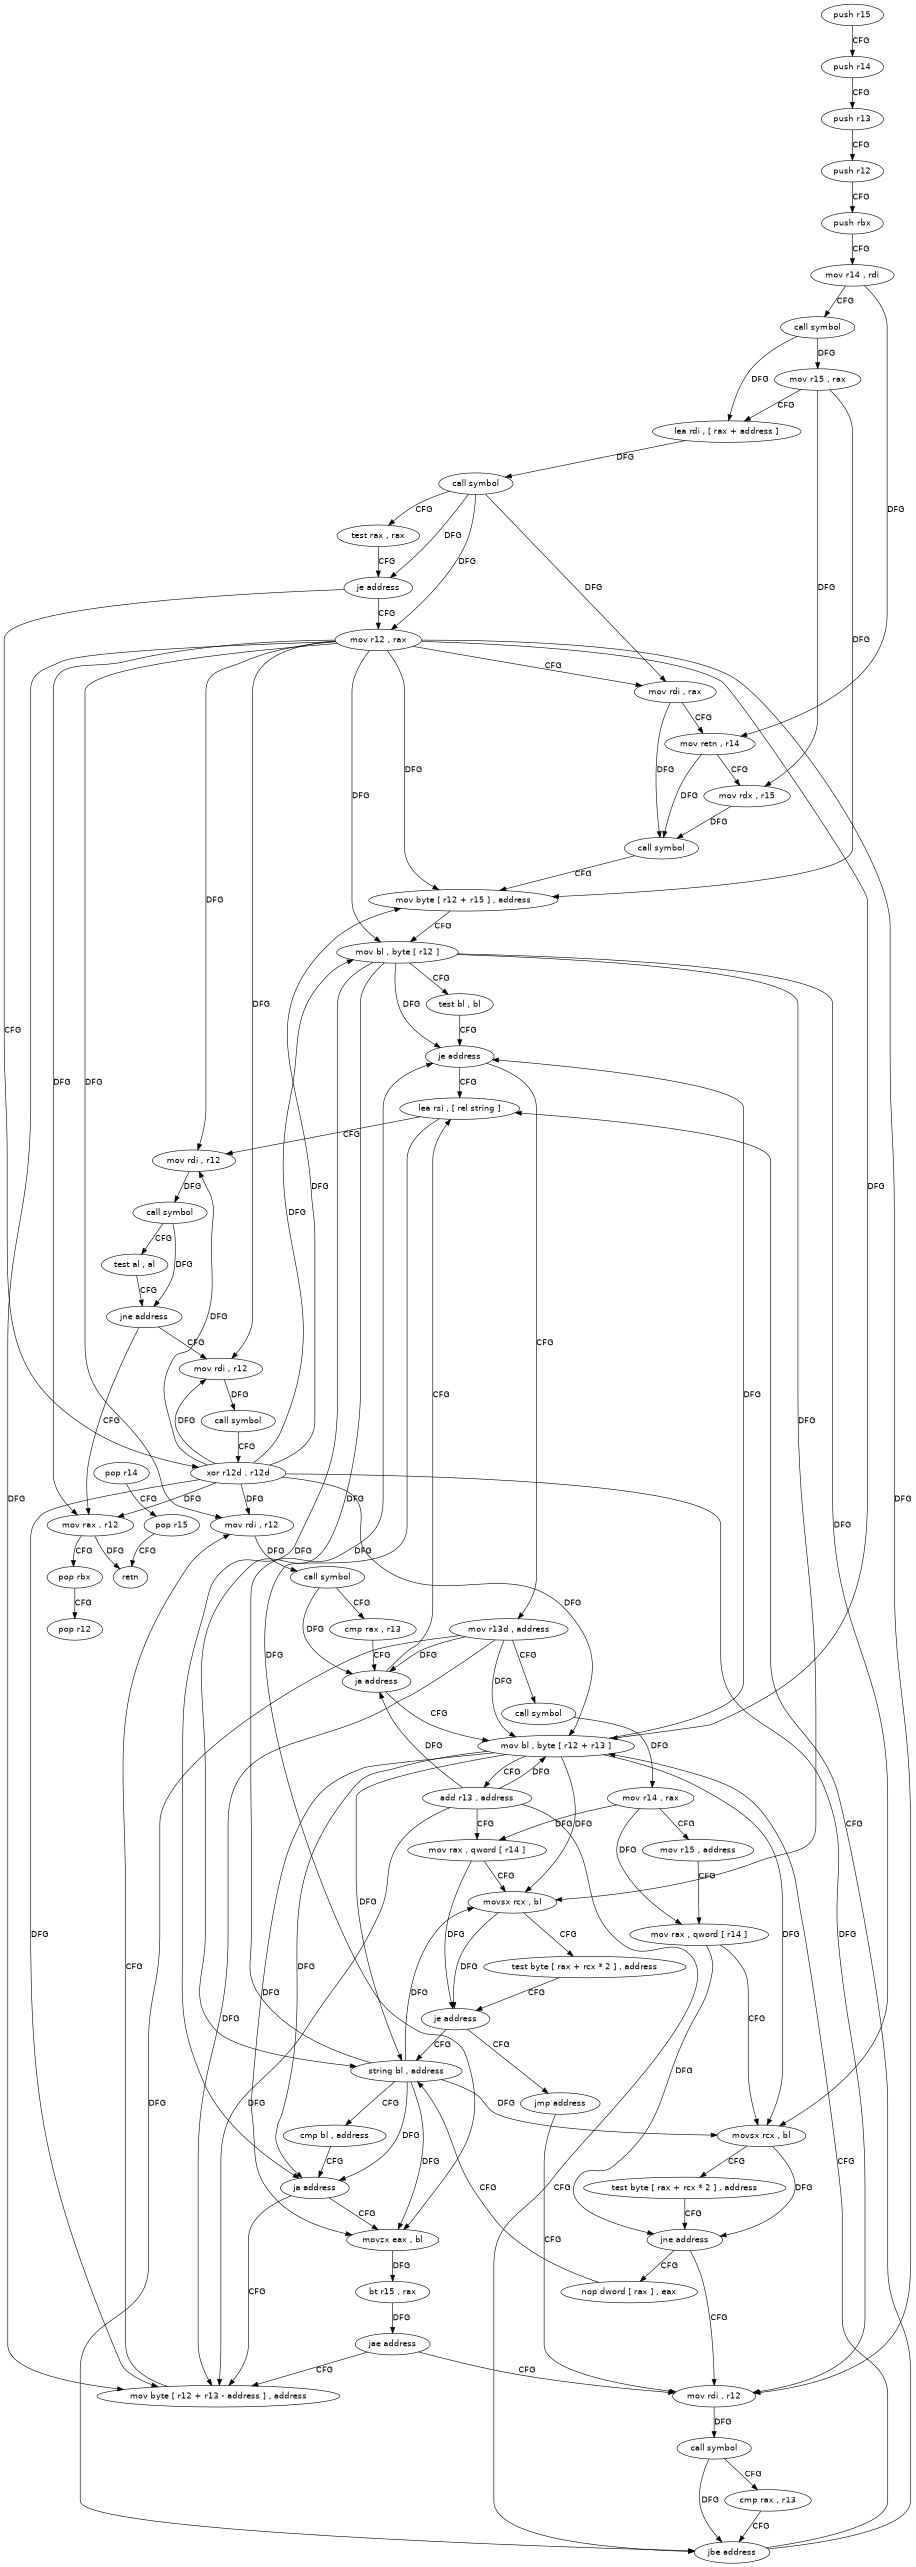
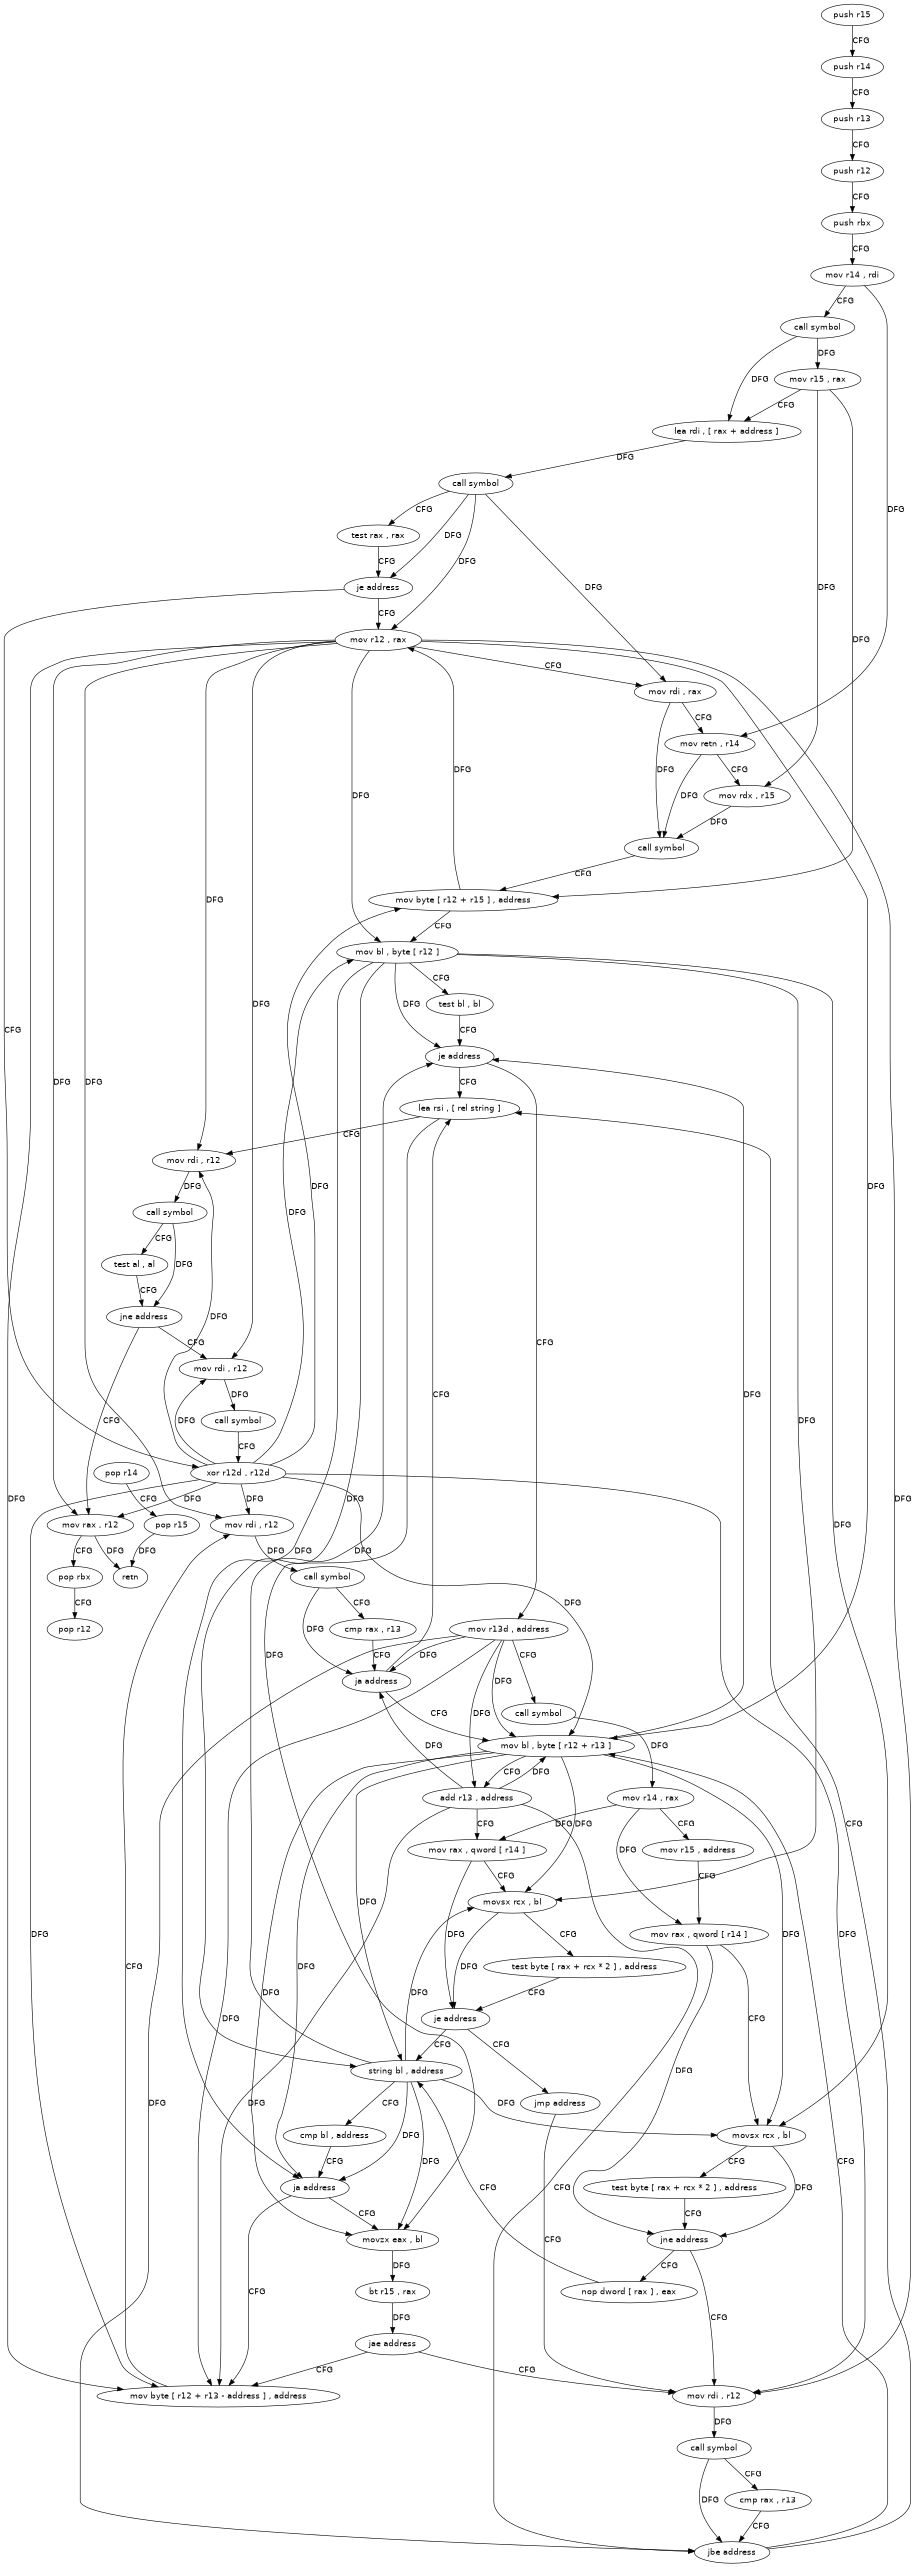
(405, 773) -> (454, 760)
(148, 1551) -> (148, 1551)
none -> (472, 1708)
